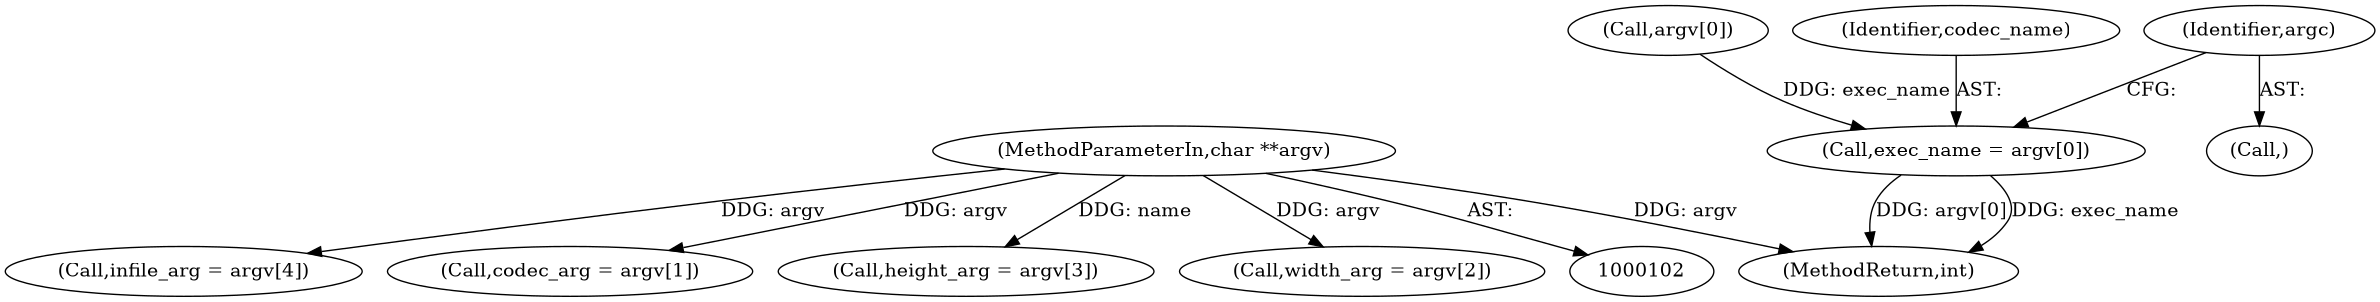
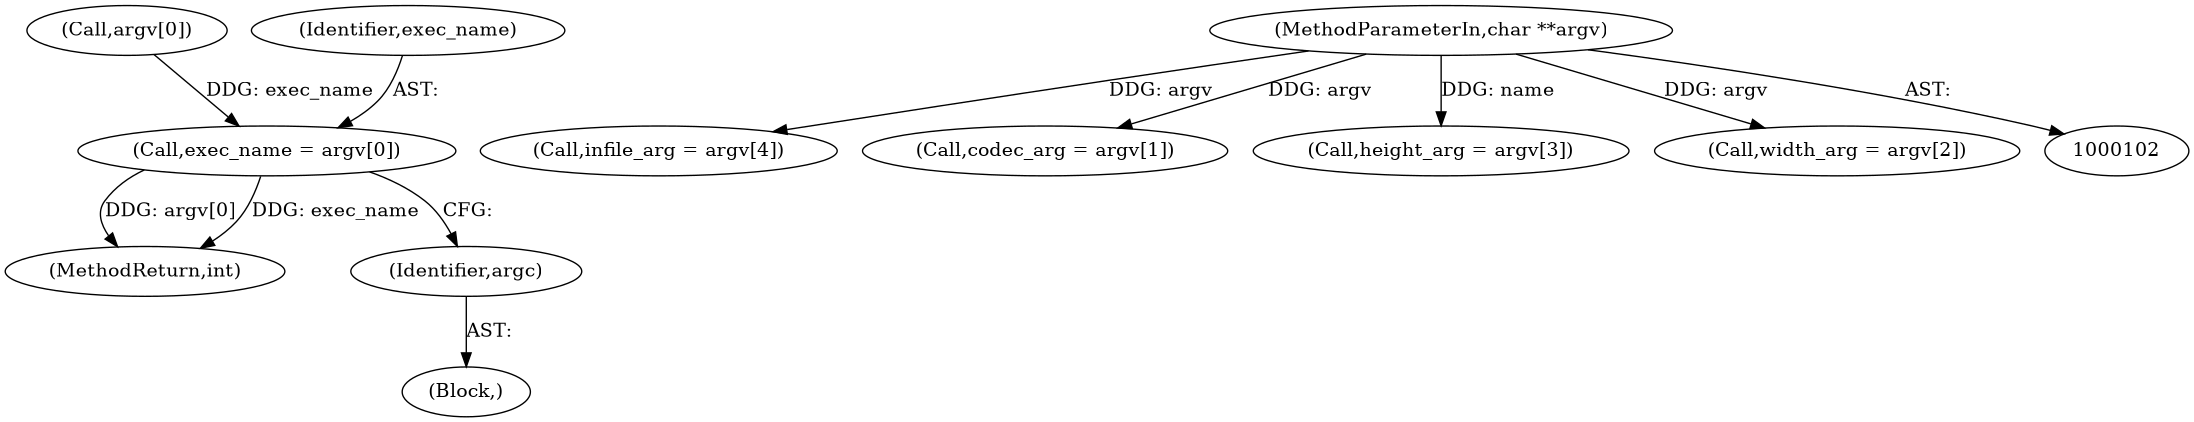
(1956, 30) -> (408, 30)
(2117, 87) -> (417, 195)
(2259, 151) -> (466, 392)
(1547, 204) -> none
